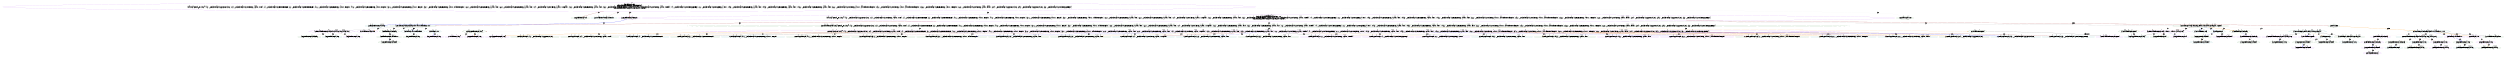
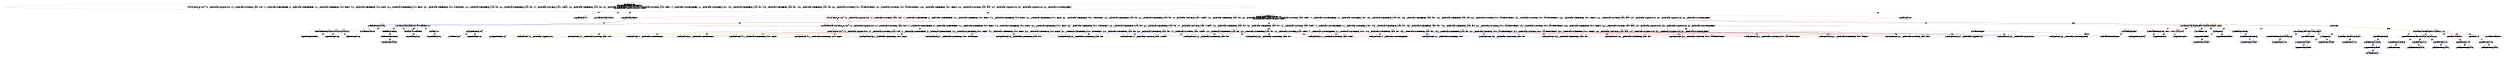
(2132, 34) -> (2119, 34)
(389, 37) -> (389, 37)
